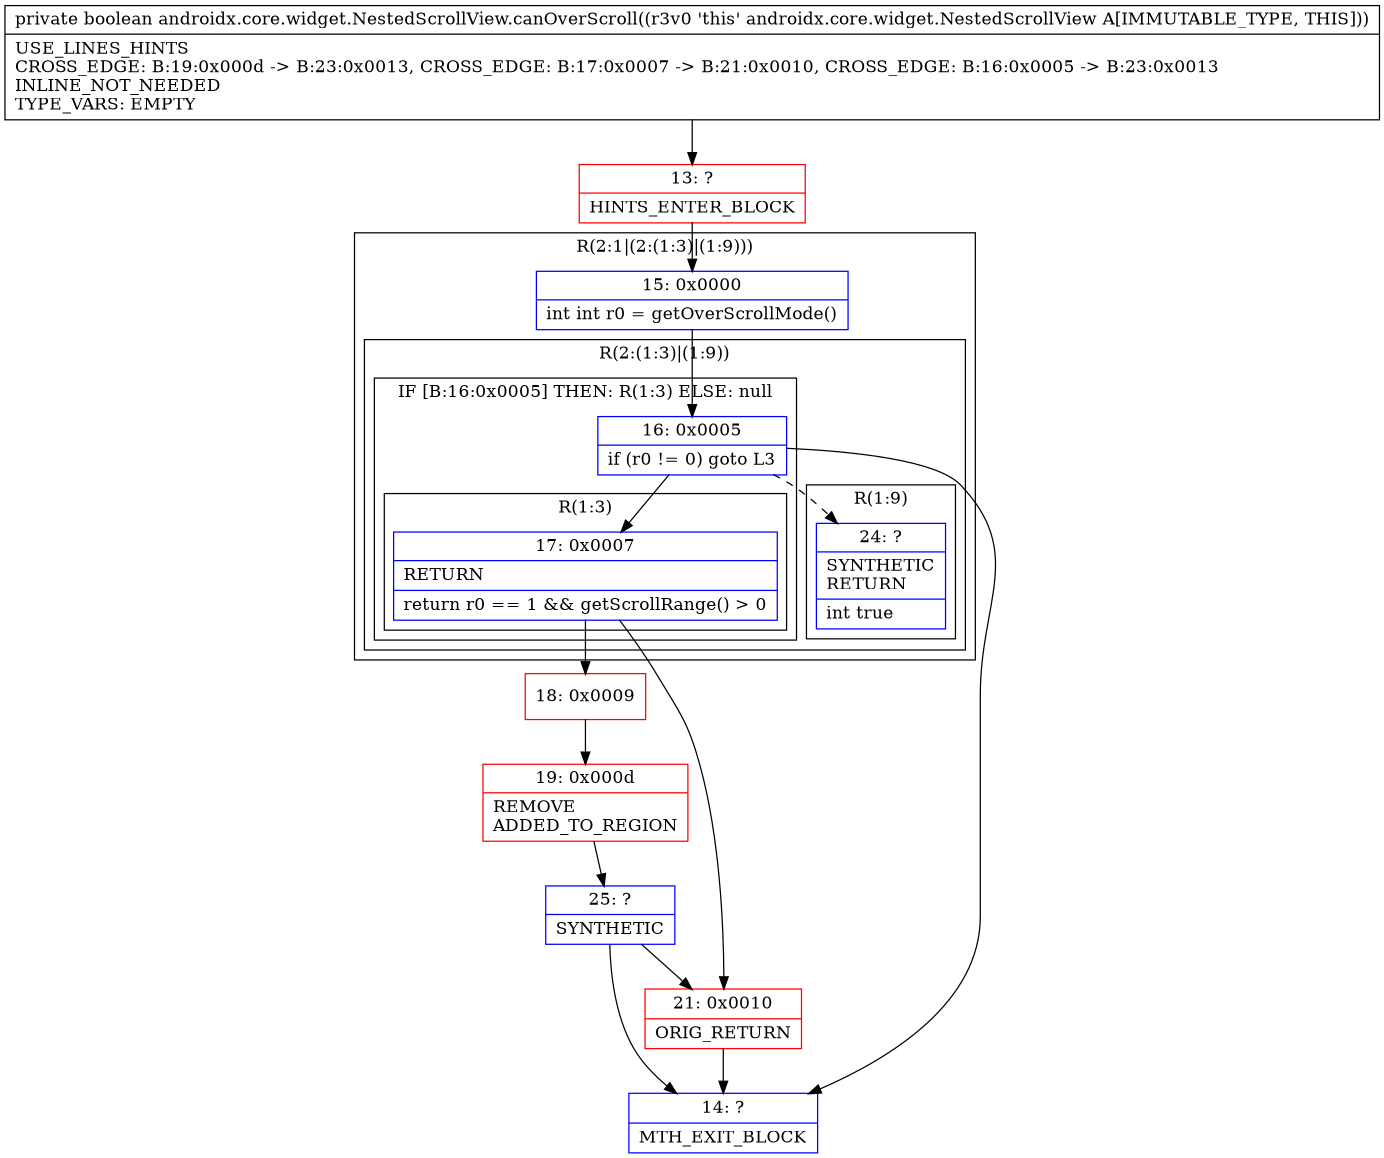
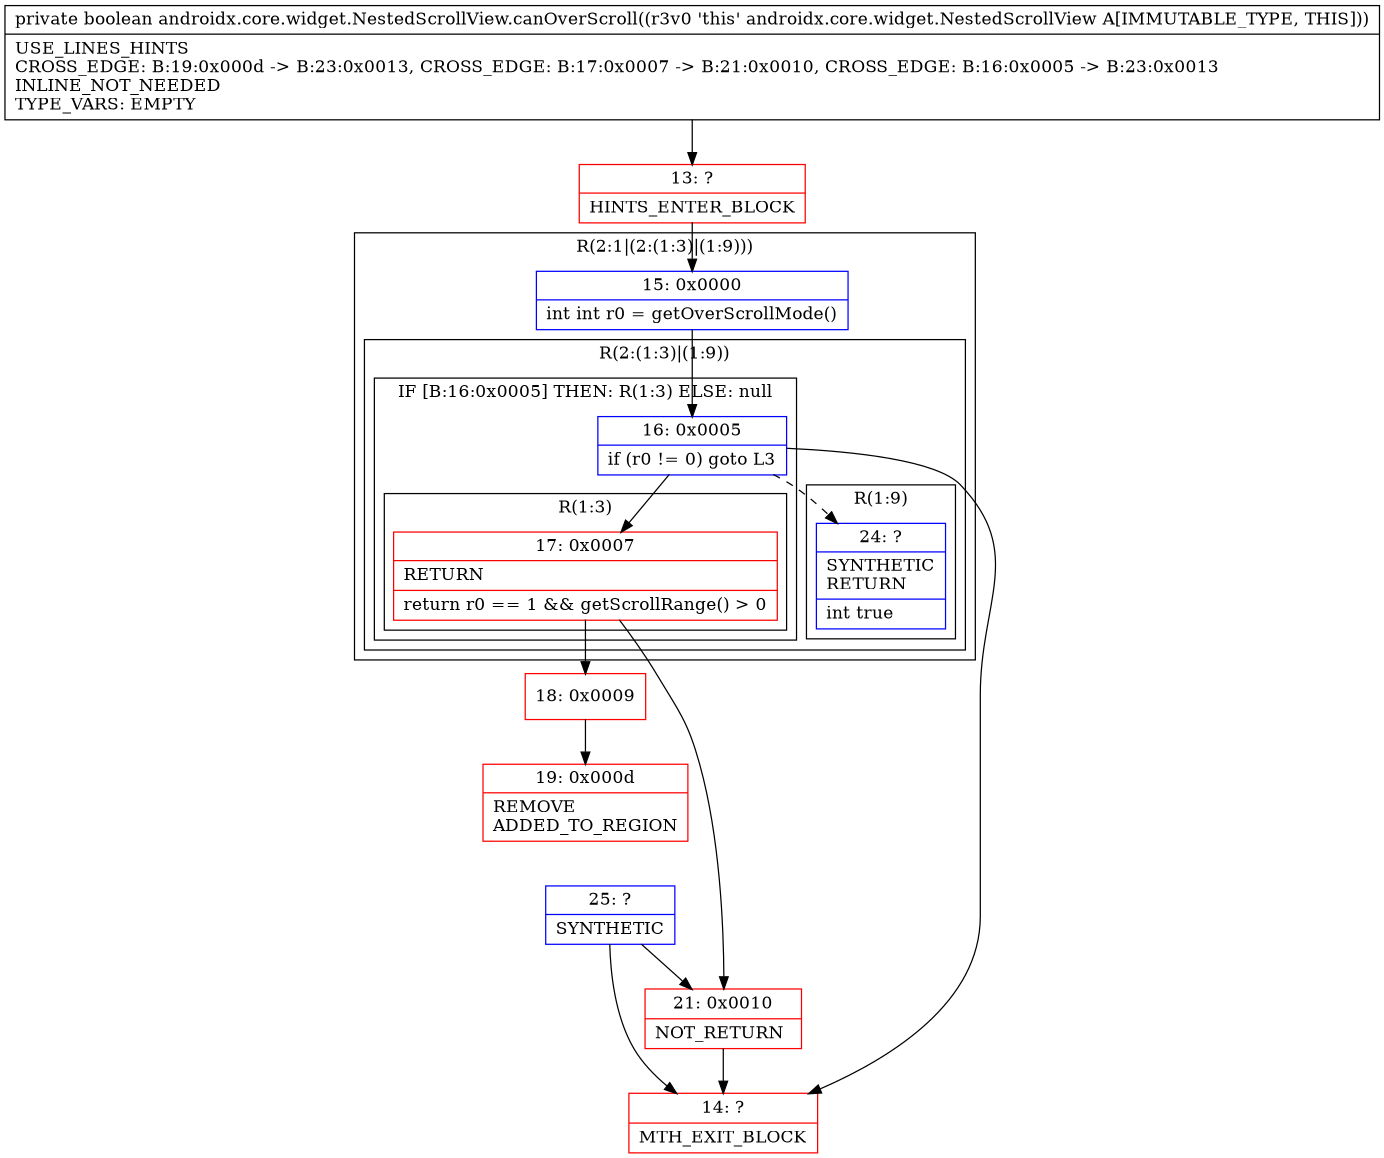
(585, 576) -> (585, 576)
(598, 858) -> none
(723, 1033) -> (720, 1033)
(723, 1123) -> (723, 1123)
